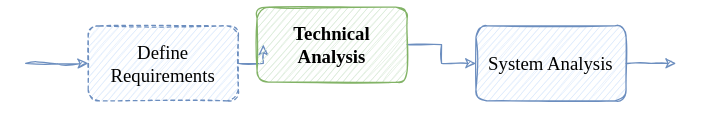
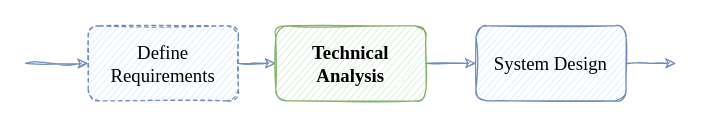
(332, 44) -> (351, 63)
(551, 63) -> (551, 63)
